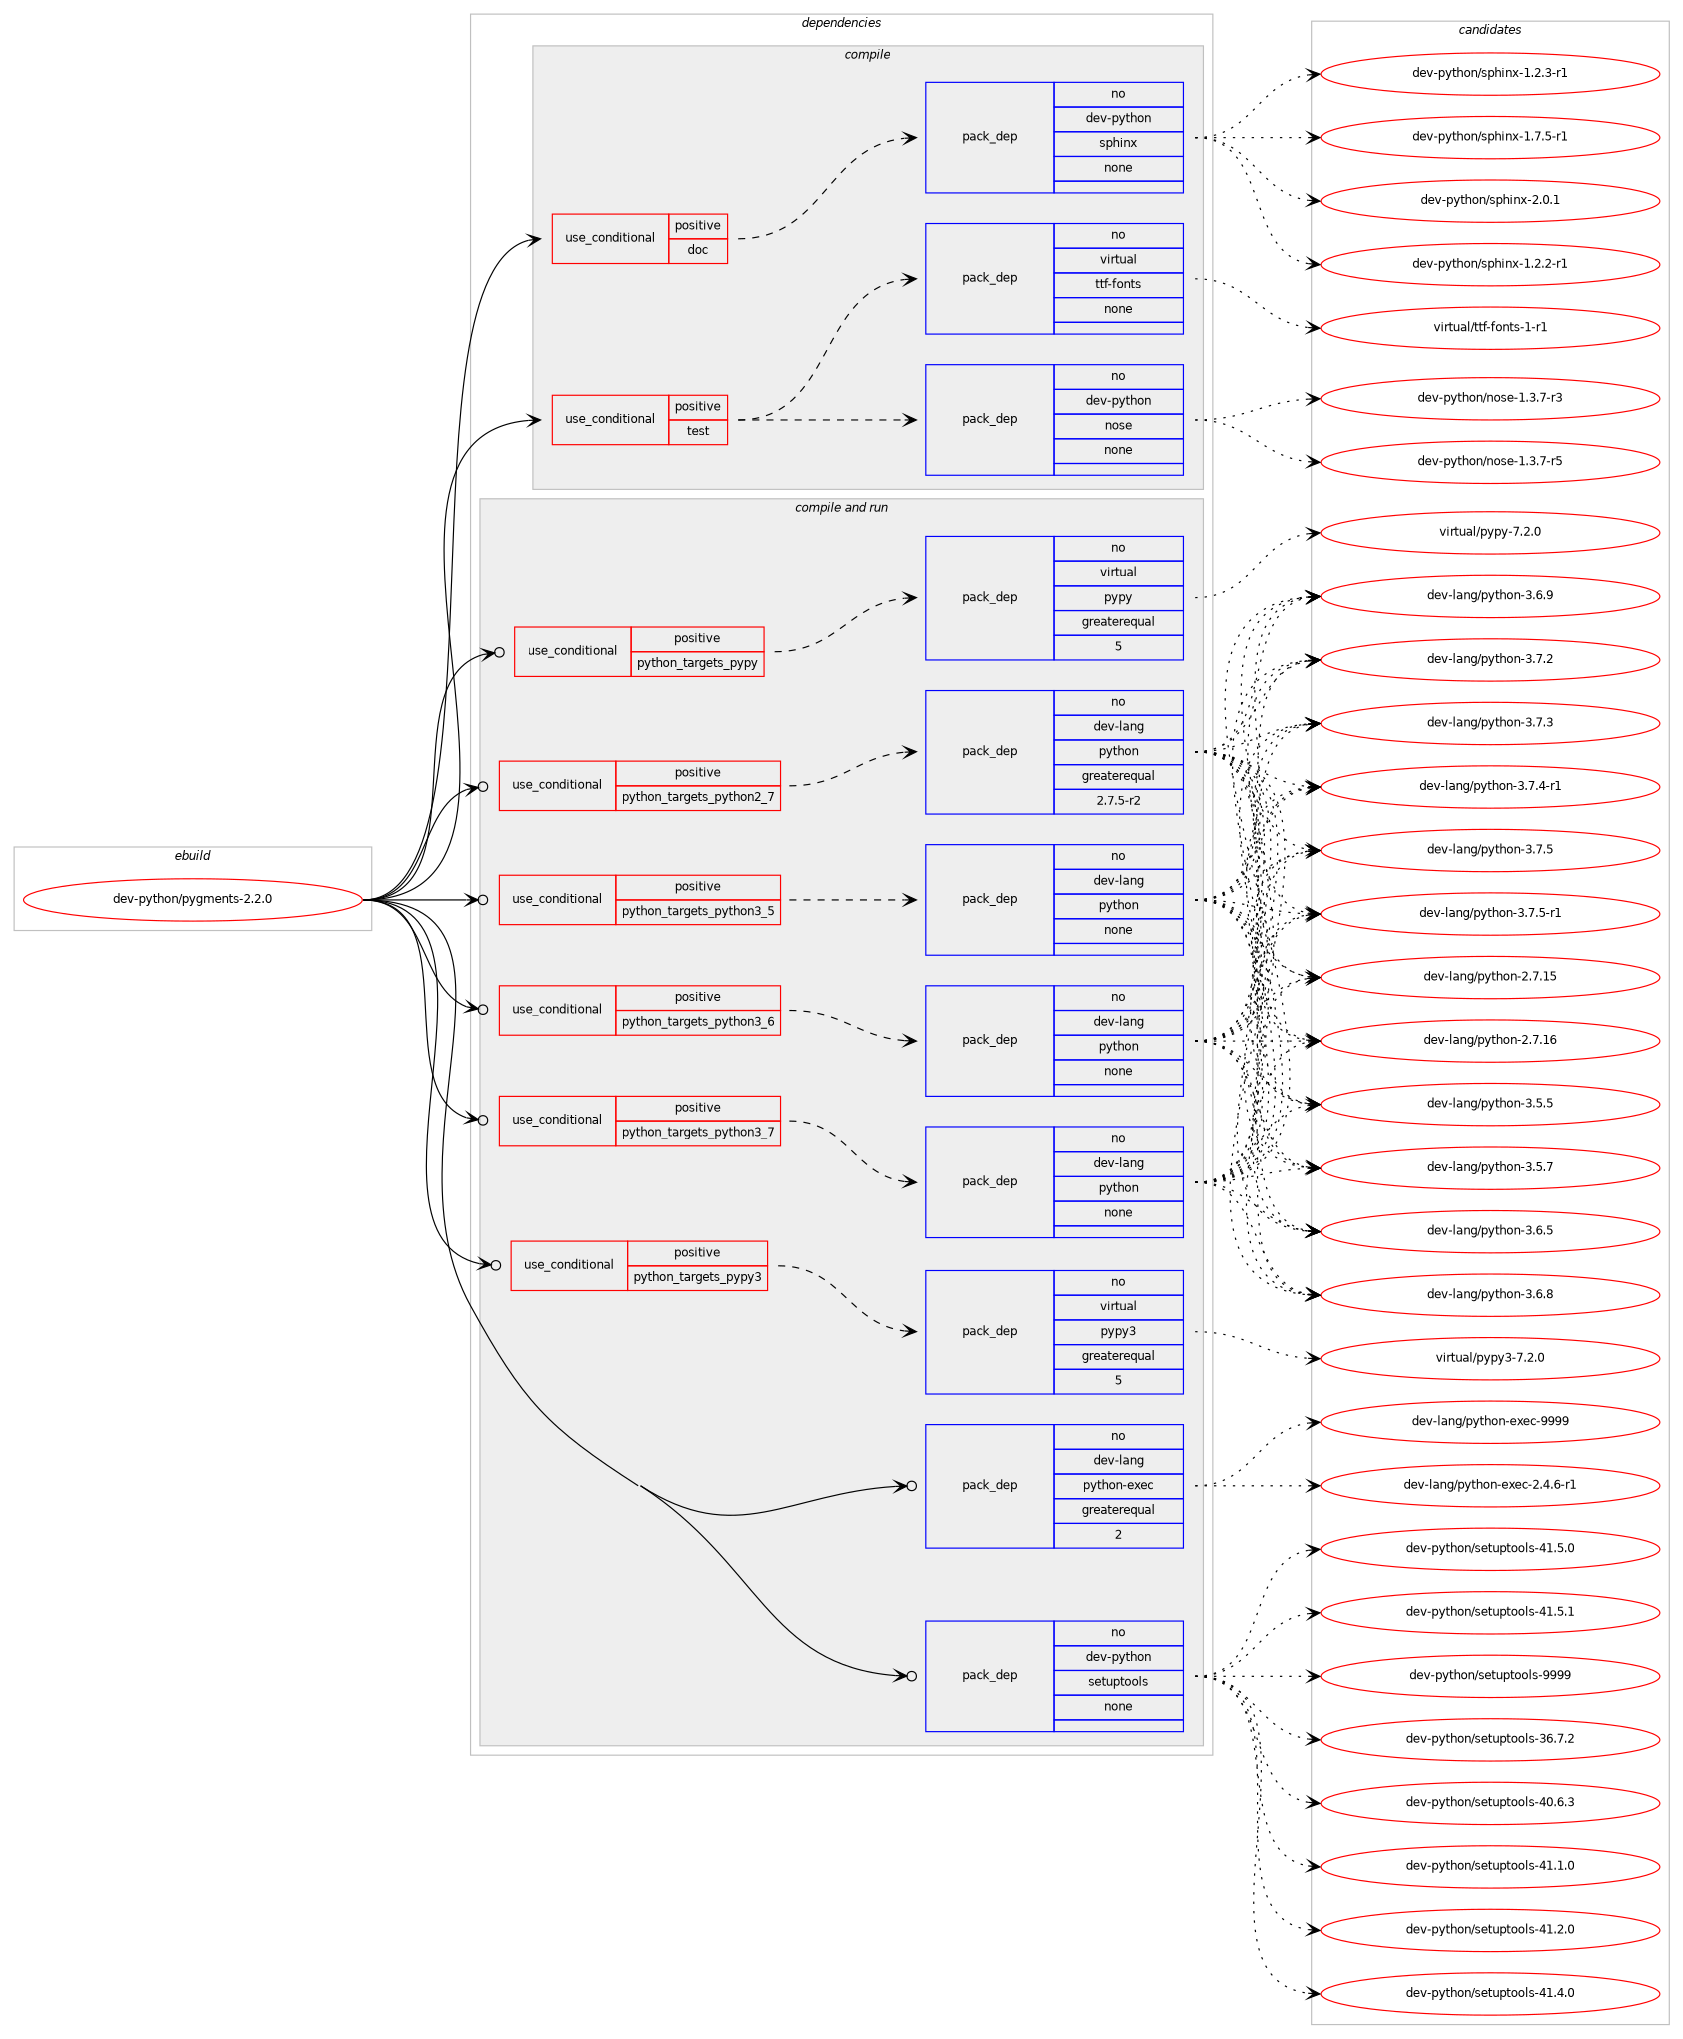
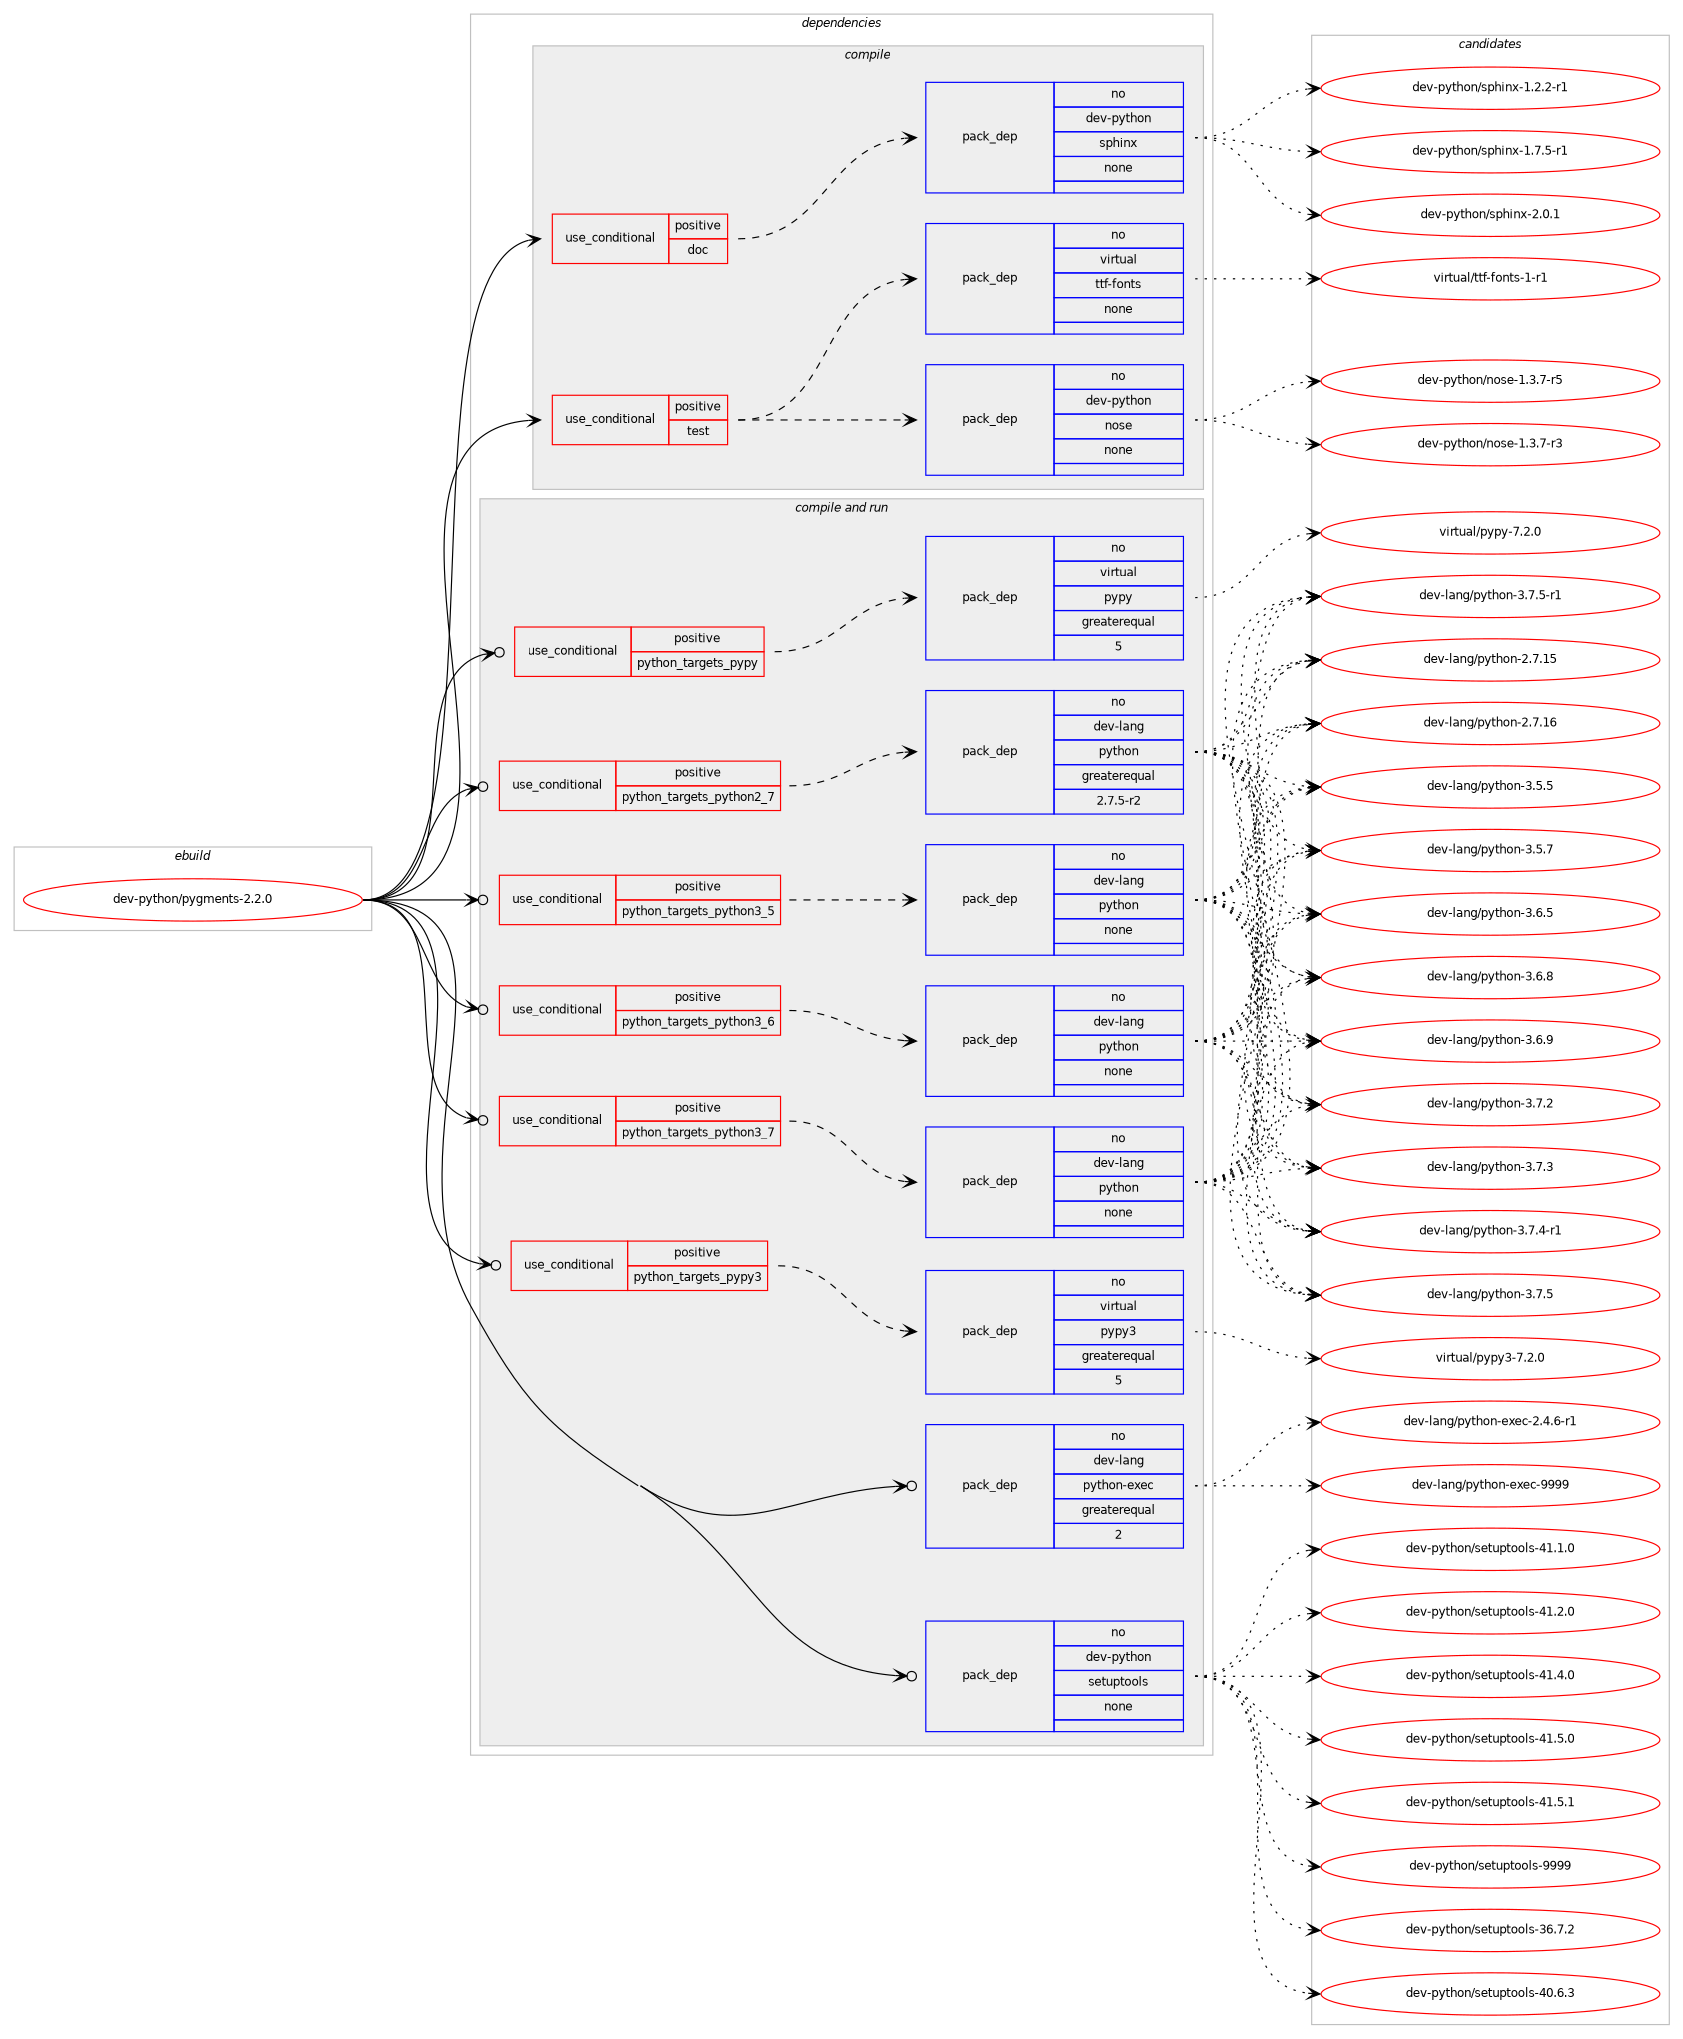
(1490, 74) -> none
